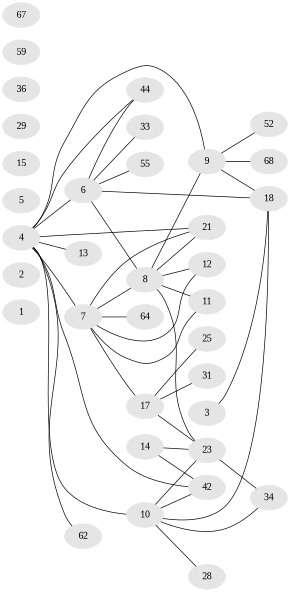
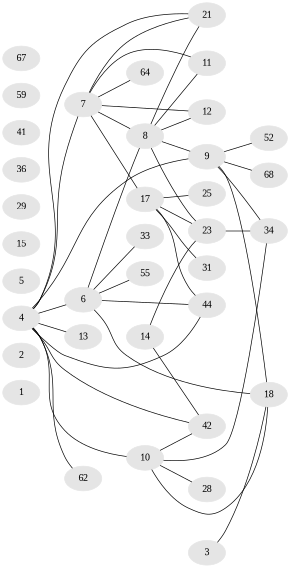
none -> (21, 133)
none -> (240, 193)
none -> (176, 252)
(178, 480) -> none
